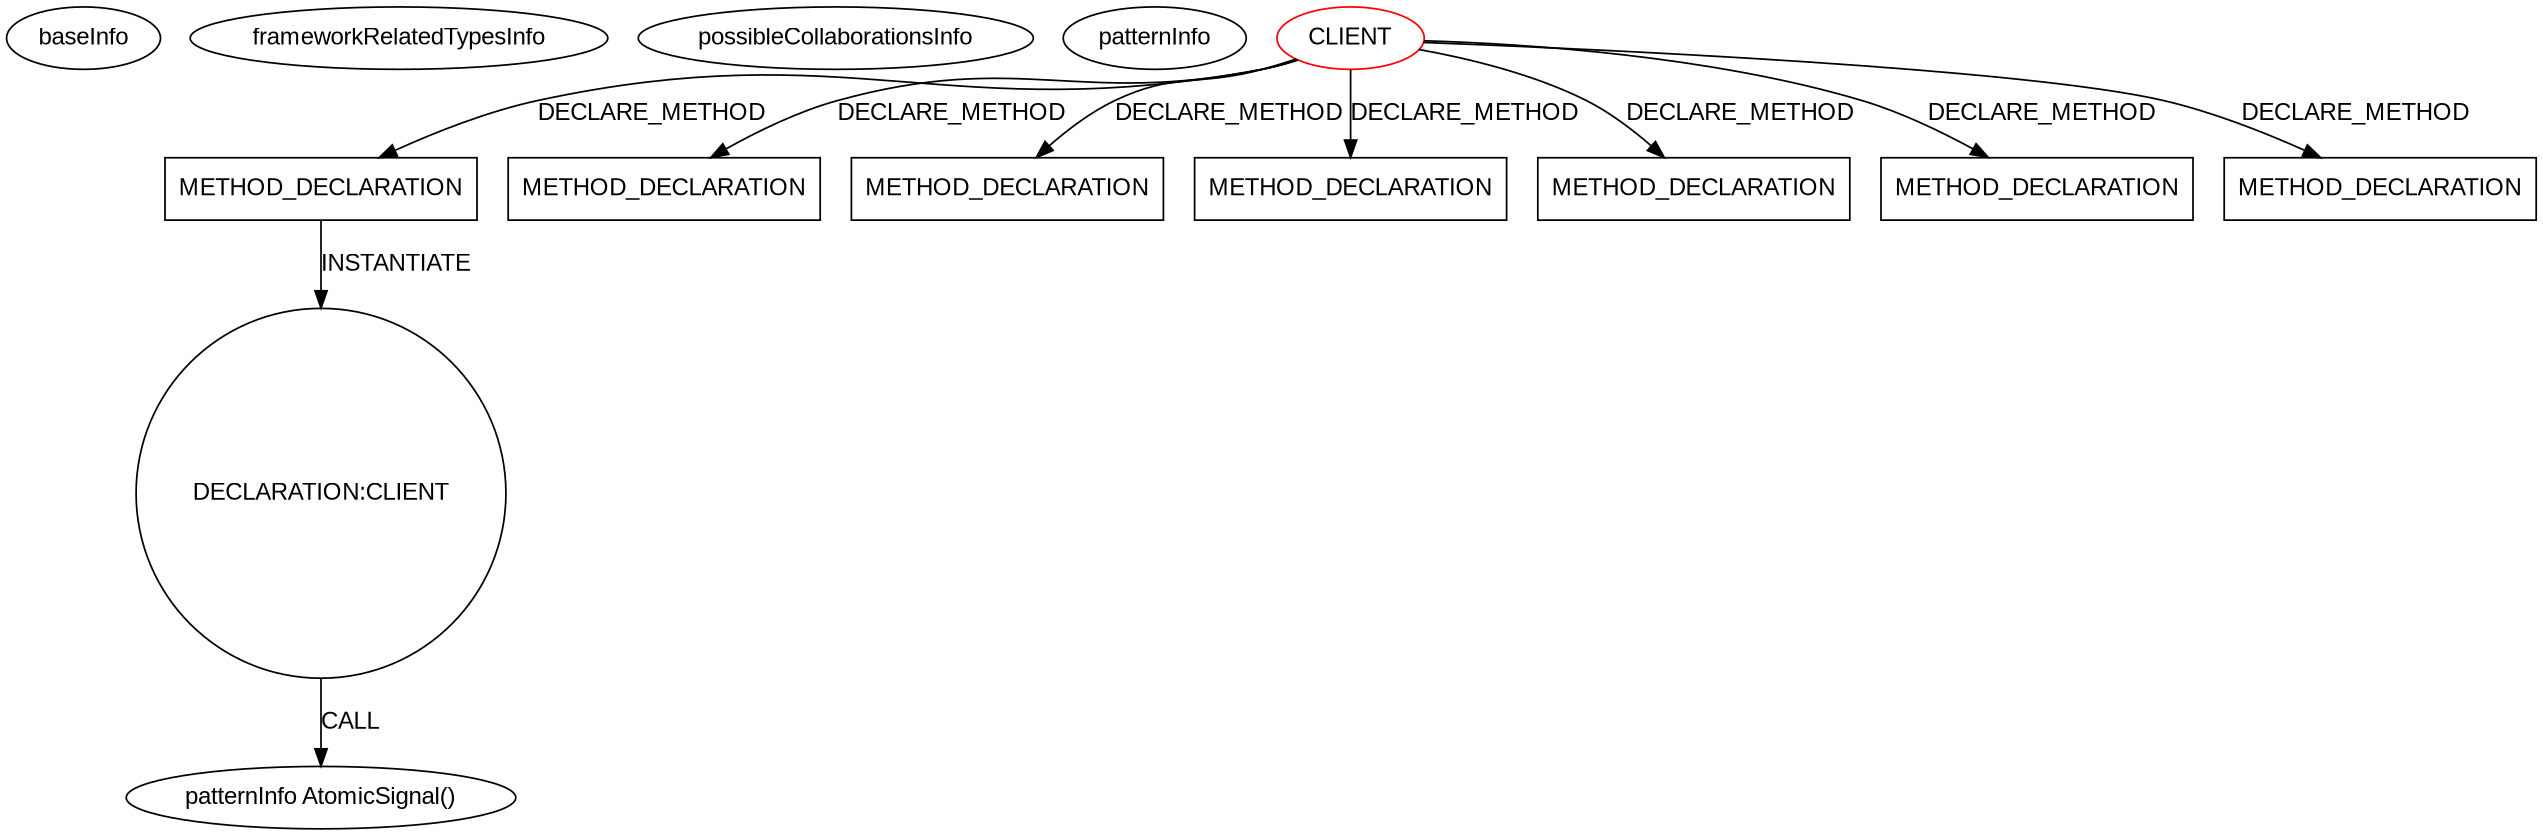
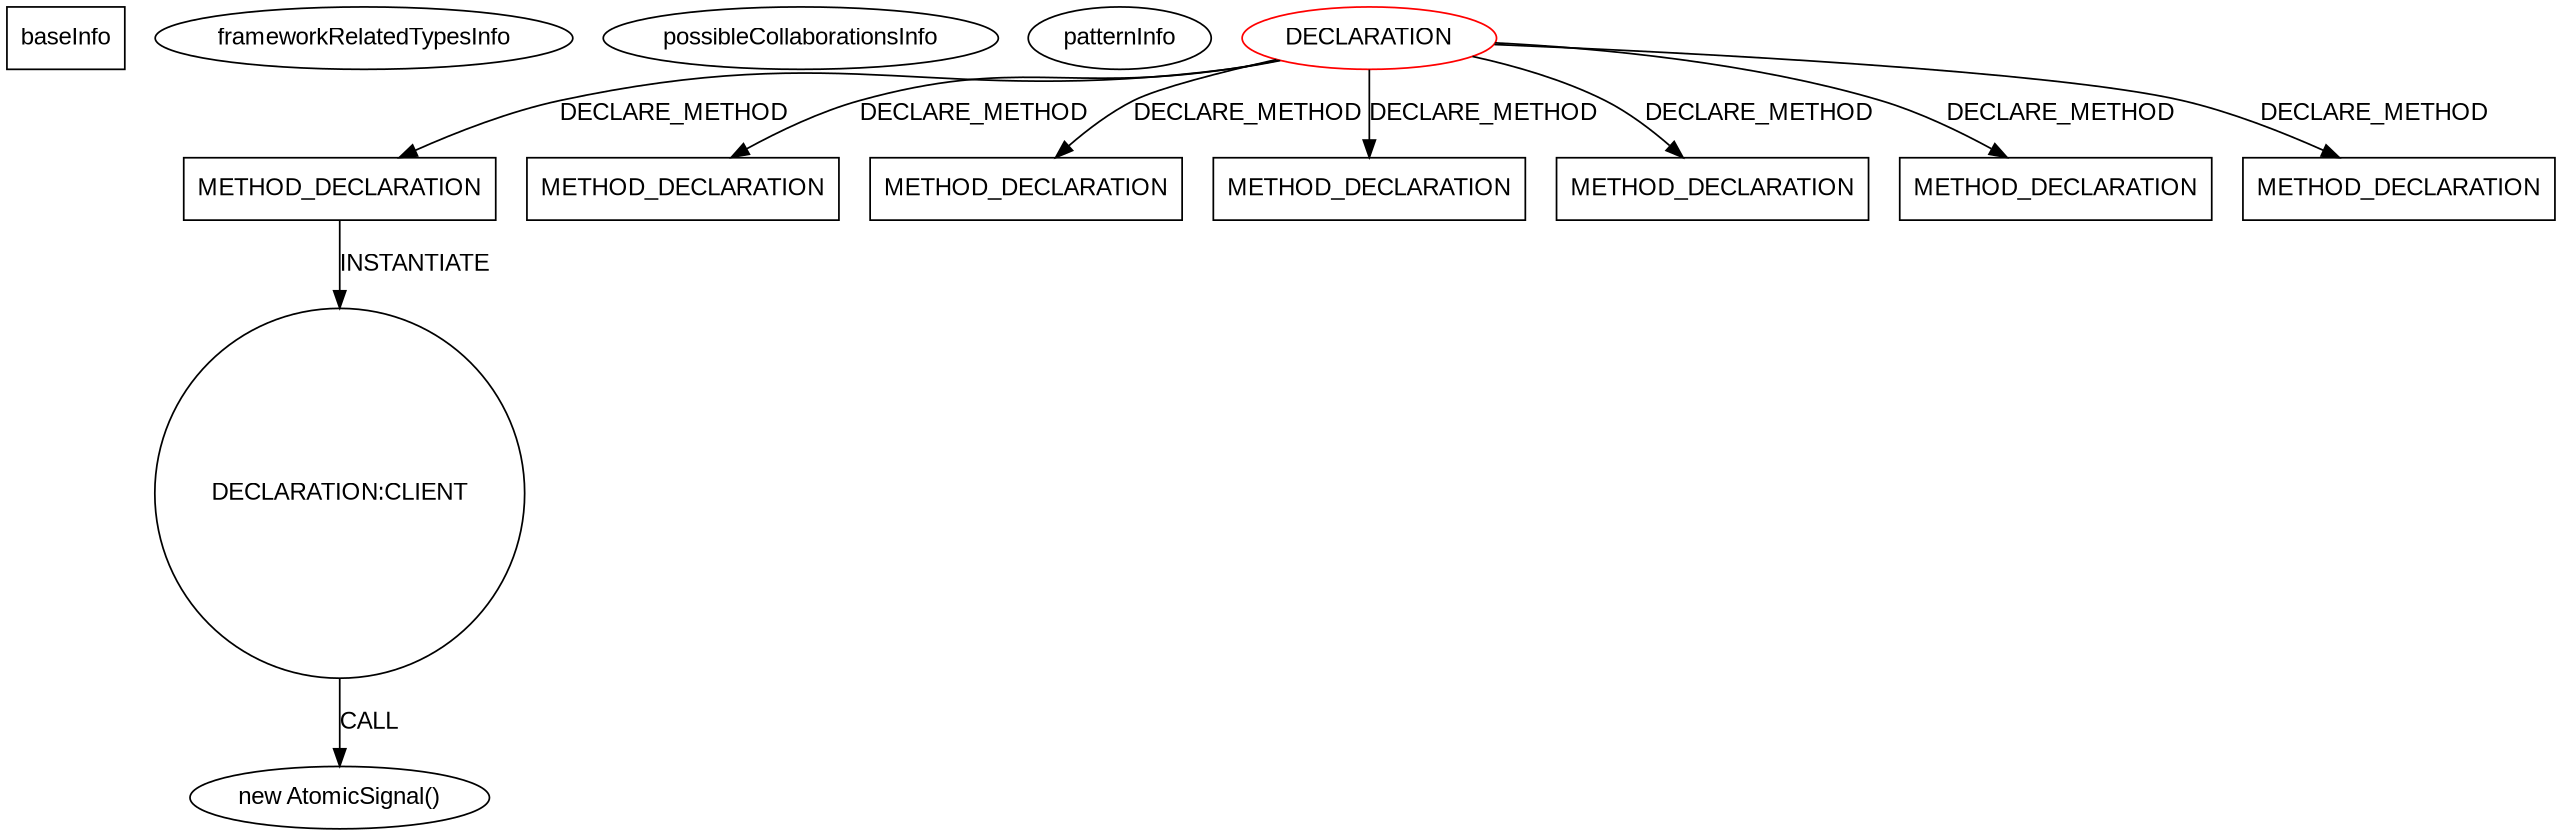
(84, 38) -> (66, 38)
(1351, 38) -> (1369, 38)
(321, 798) -> (340, 798)
